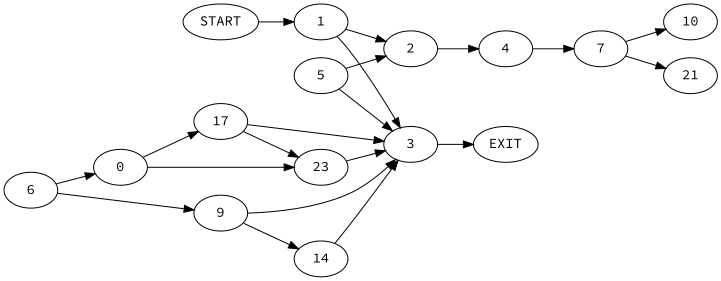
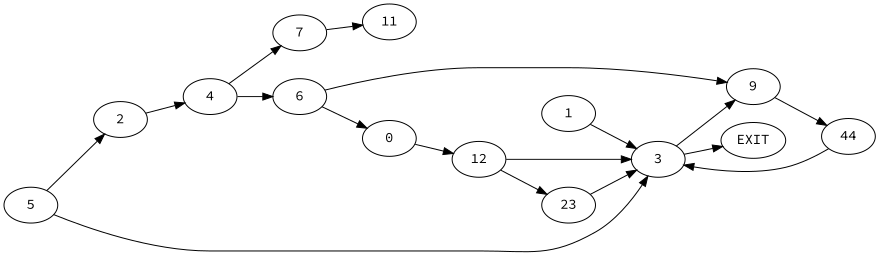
(221, 22) -> none
(691, 22) -> none
(361, 34) -> none
(691, 76) -> (389, 22)
none -> (250, 97)
(221, 121) -> (479, 159)
(216, 167) -> none
(323, 203) -> (702, 126)
(321, 259) -> (848, 136)
